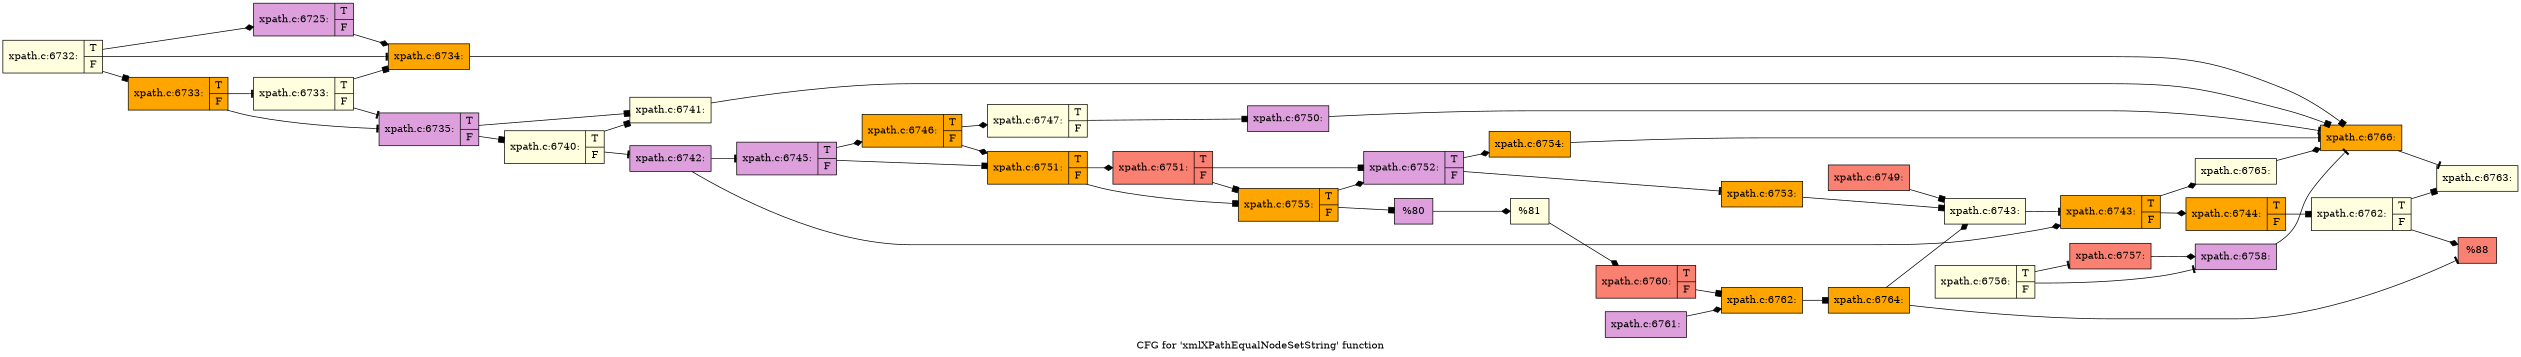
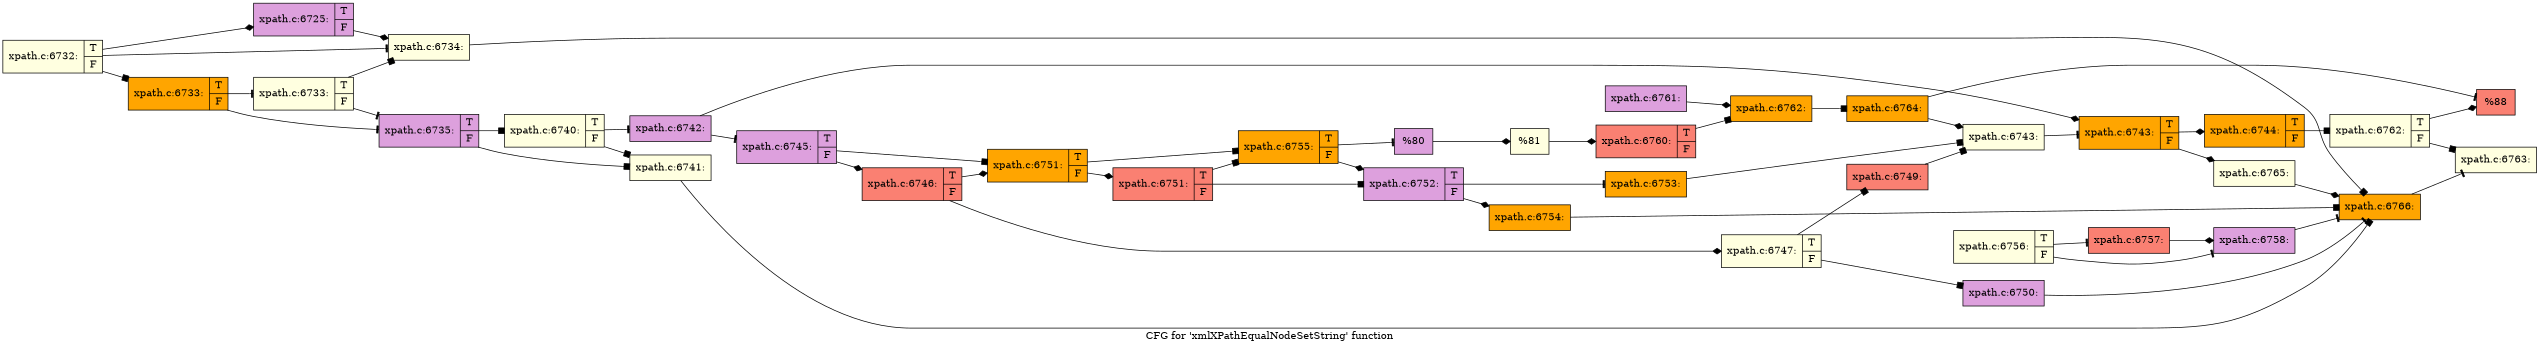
(429, 57) -> (429, 47)
(912, 131) -> (912, 184)
(1944, 138) -> (1951, 212)
(1363, 209) -> (1364, 144)
none -> (1823, 218)
